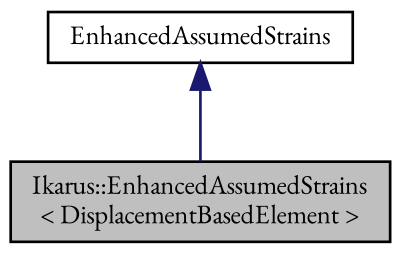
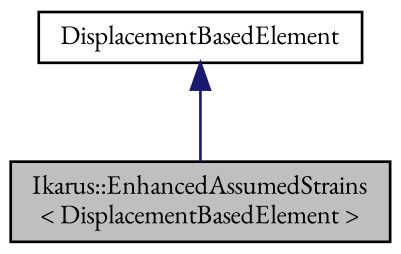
(200, 37) -> (200, 37)
